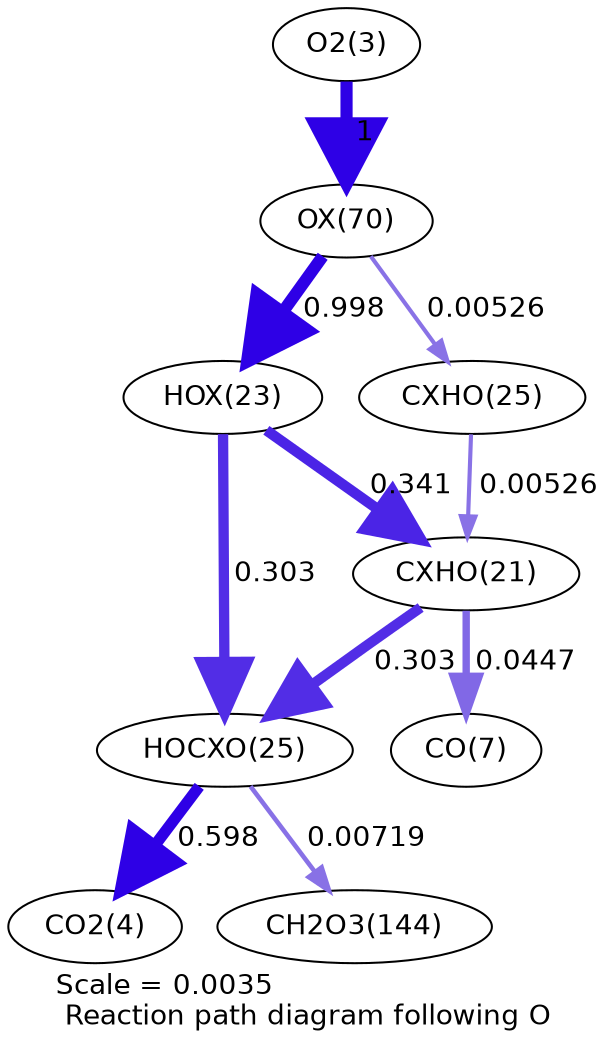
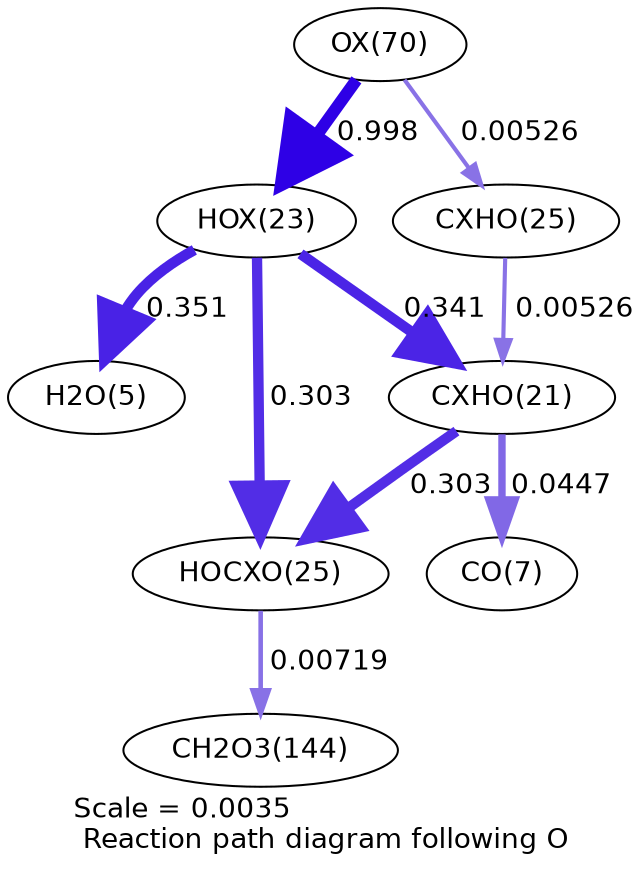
(347, 45) -> none
none -> (96, 397)
(95, 927) -> none
